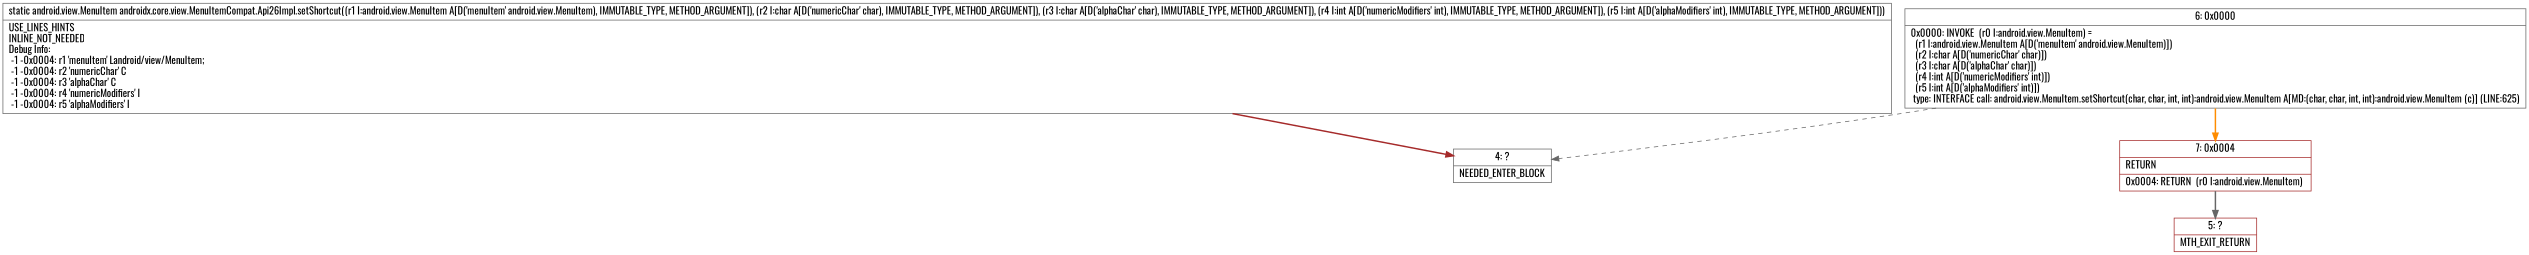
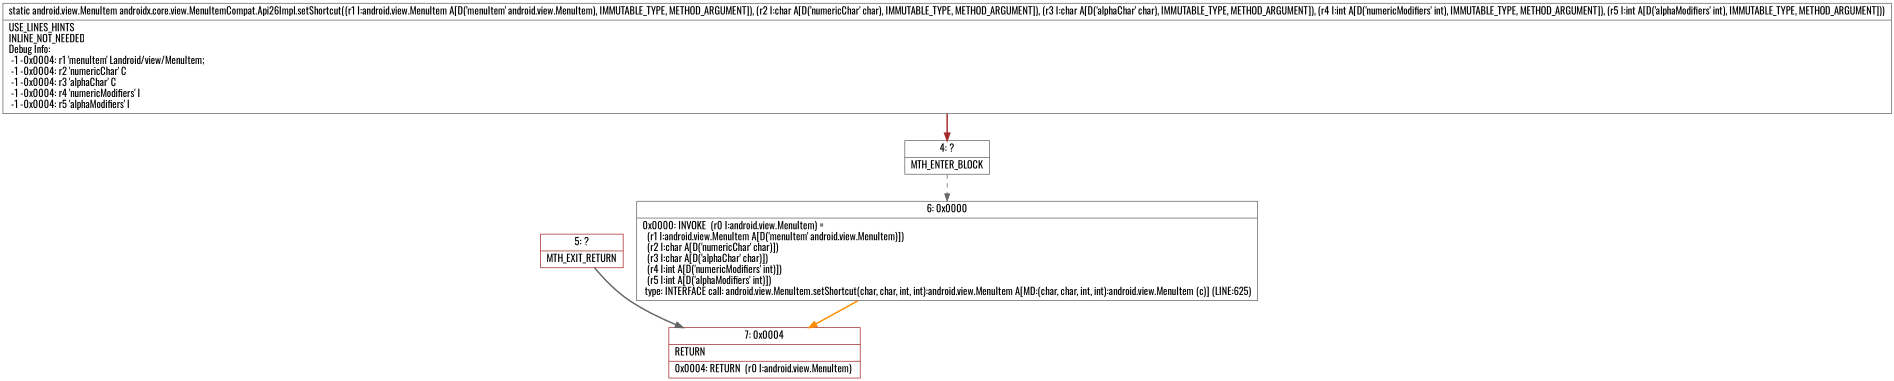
(1748, 135) -> (947, 184)
(1502, 174) -> (947, 165)
(2215, 201) -> (631, 302)
